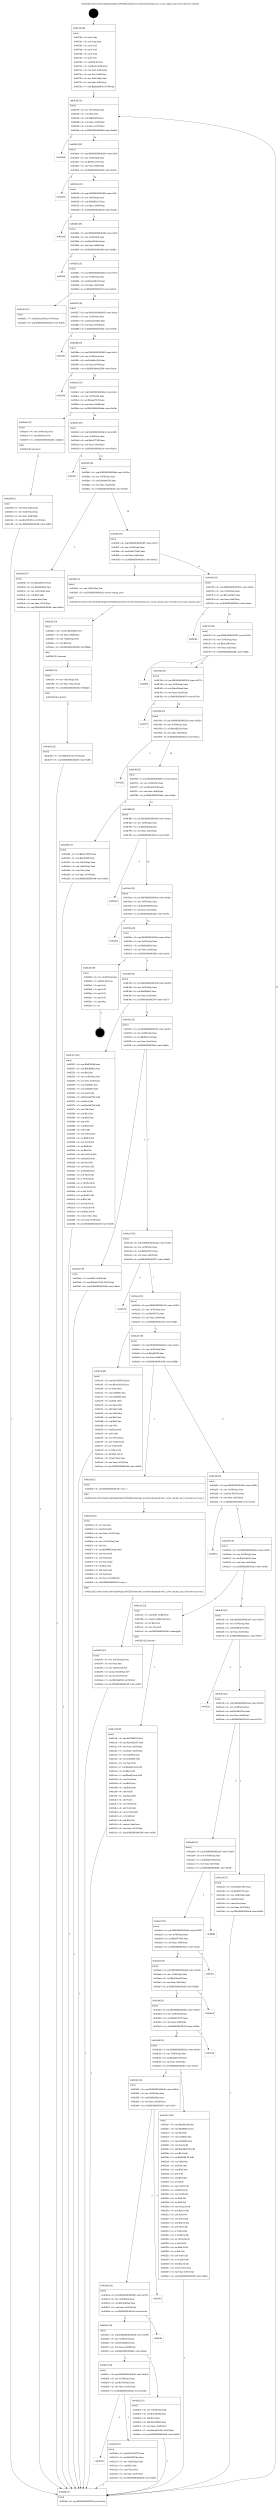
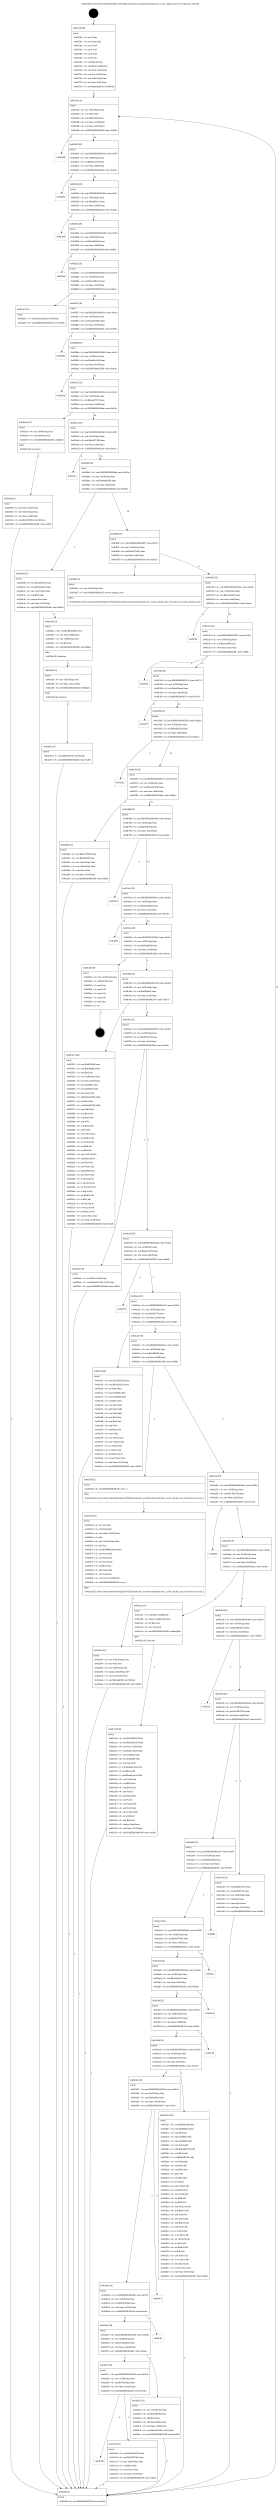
(104, 613) -> (53, 614)
